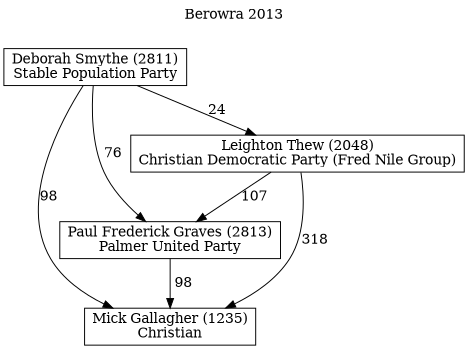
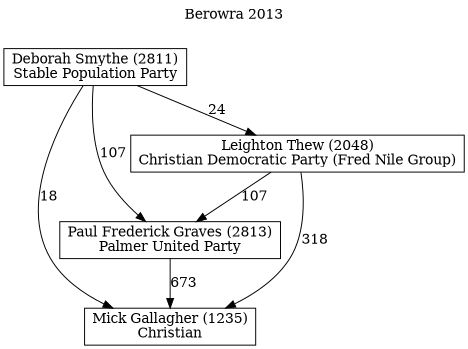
(113, 154) -> (113, 154)
(49, 197) -> (49, 197)
(184, 283) -> (184, 283)
